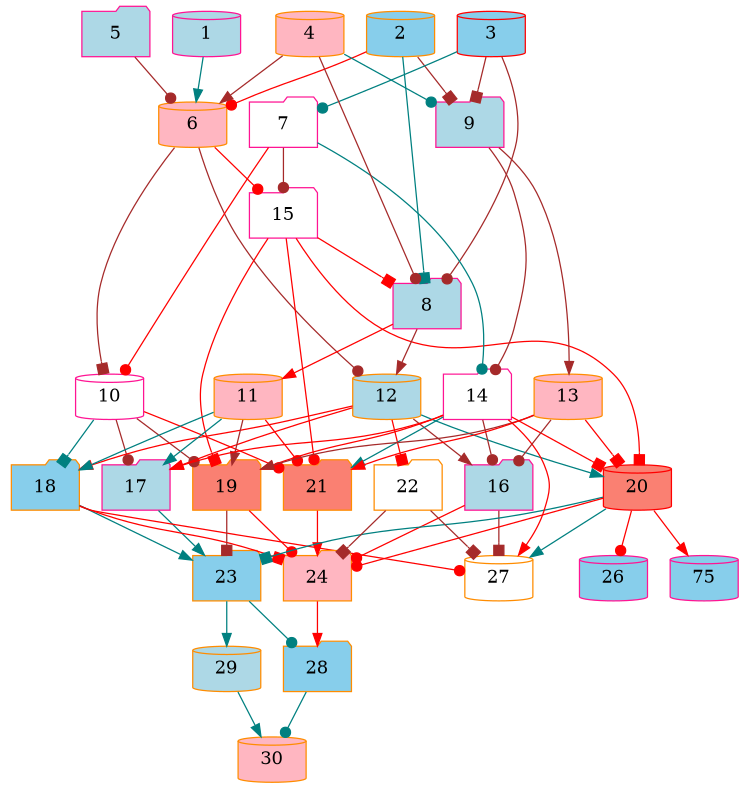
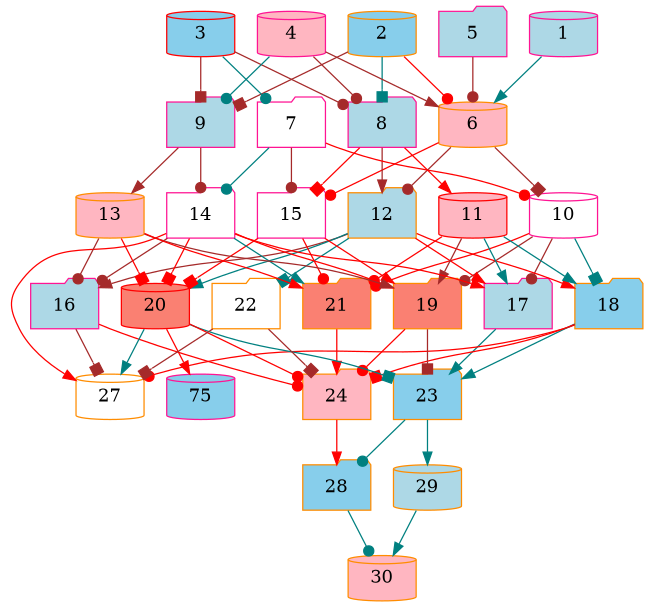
(310, 34) -> (291, 34)
(350, 257) -> (341, 166)
(214, 340) -> (345, 252)
(248, 397) -> (473, 215)
(387, 397) -> (382, 215)
(396, 436) -> (320, 257)
(613, 578) -> none
